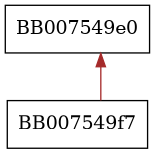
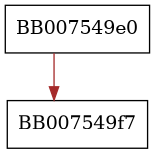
(101, 84) -> (54, 70)
